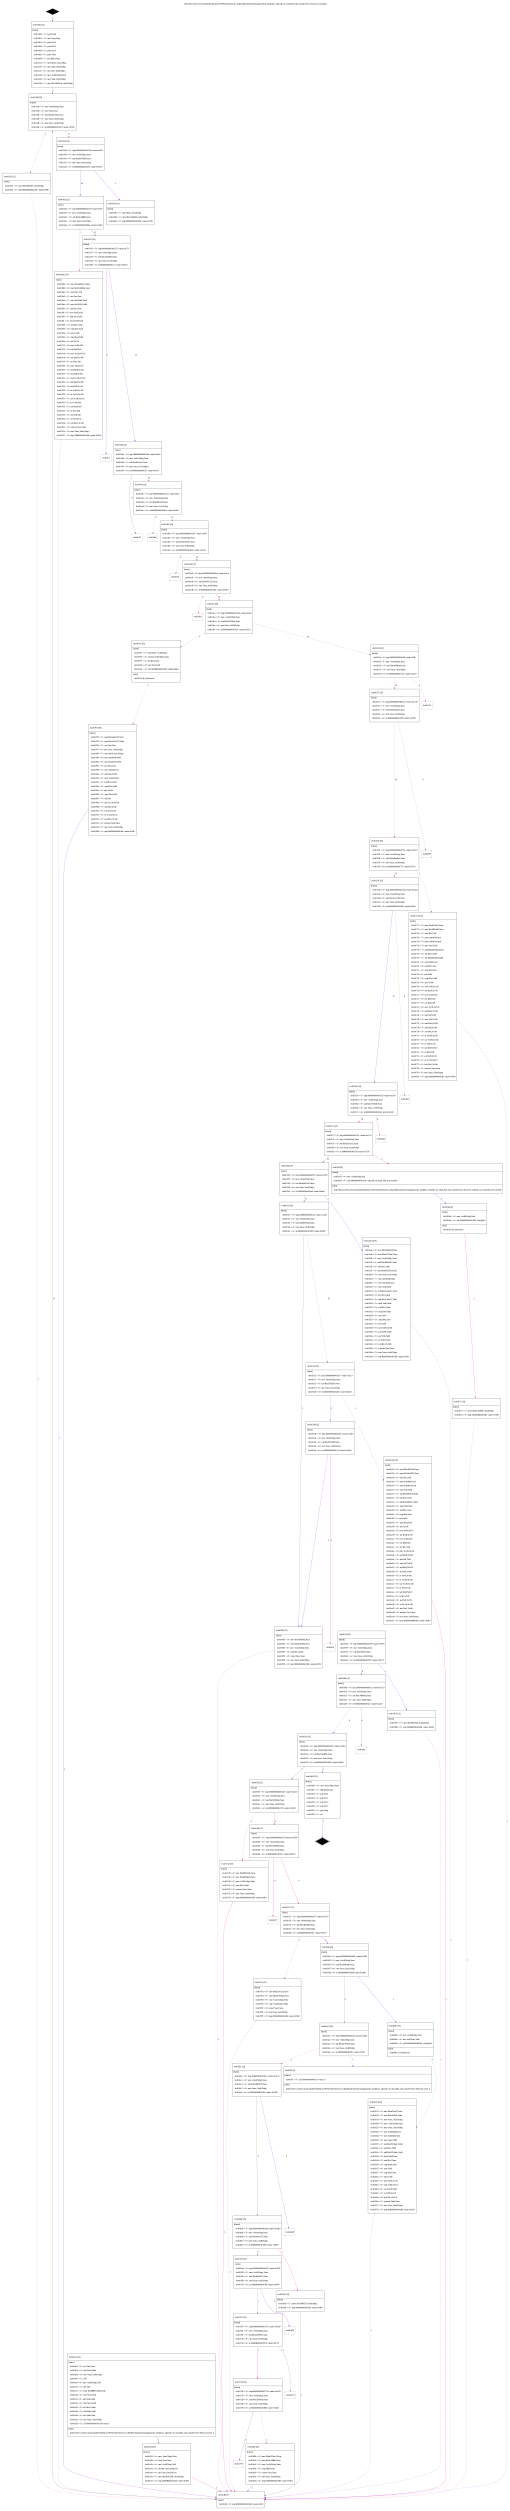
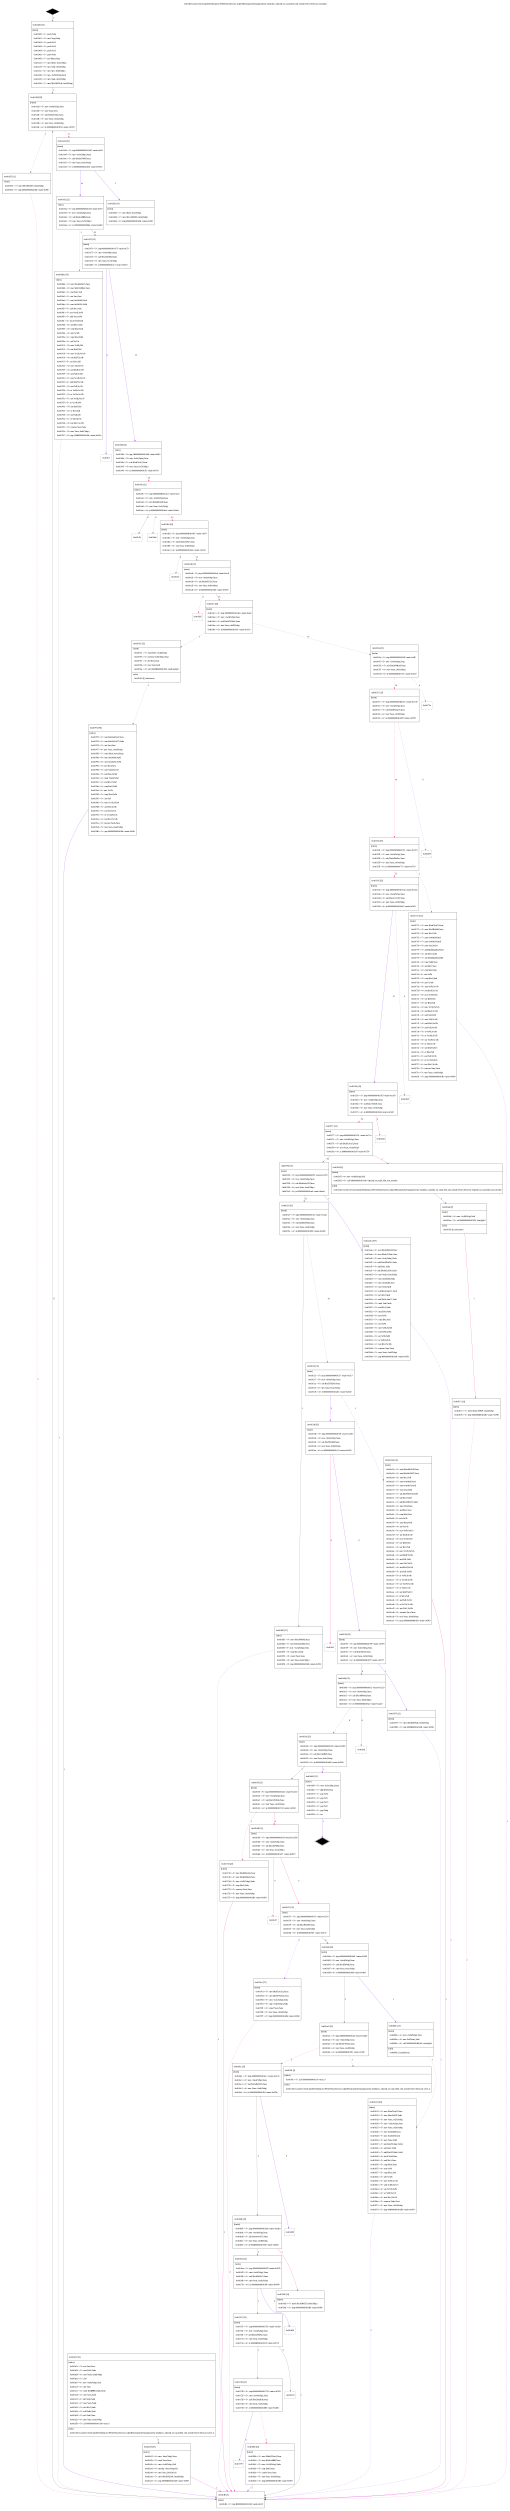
(129, 504) -> (144, 523)
(315, 1540) -> (346, 1542)
